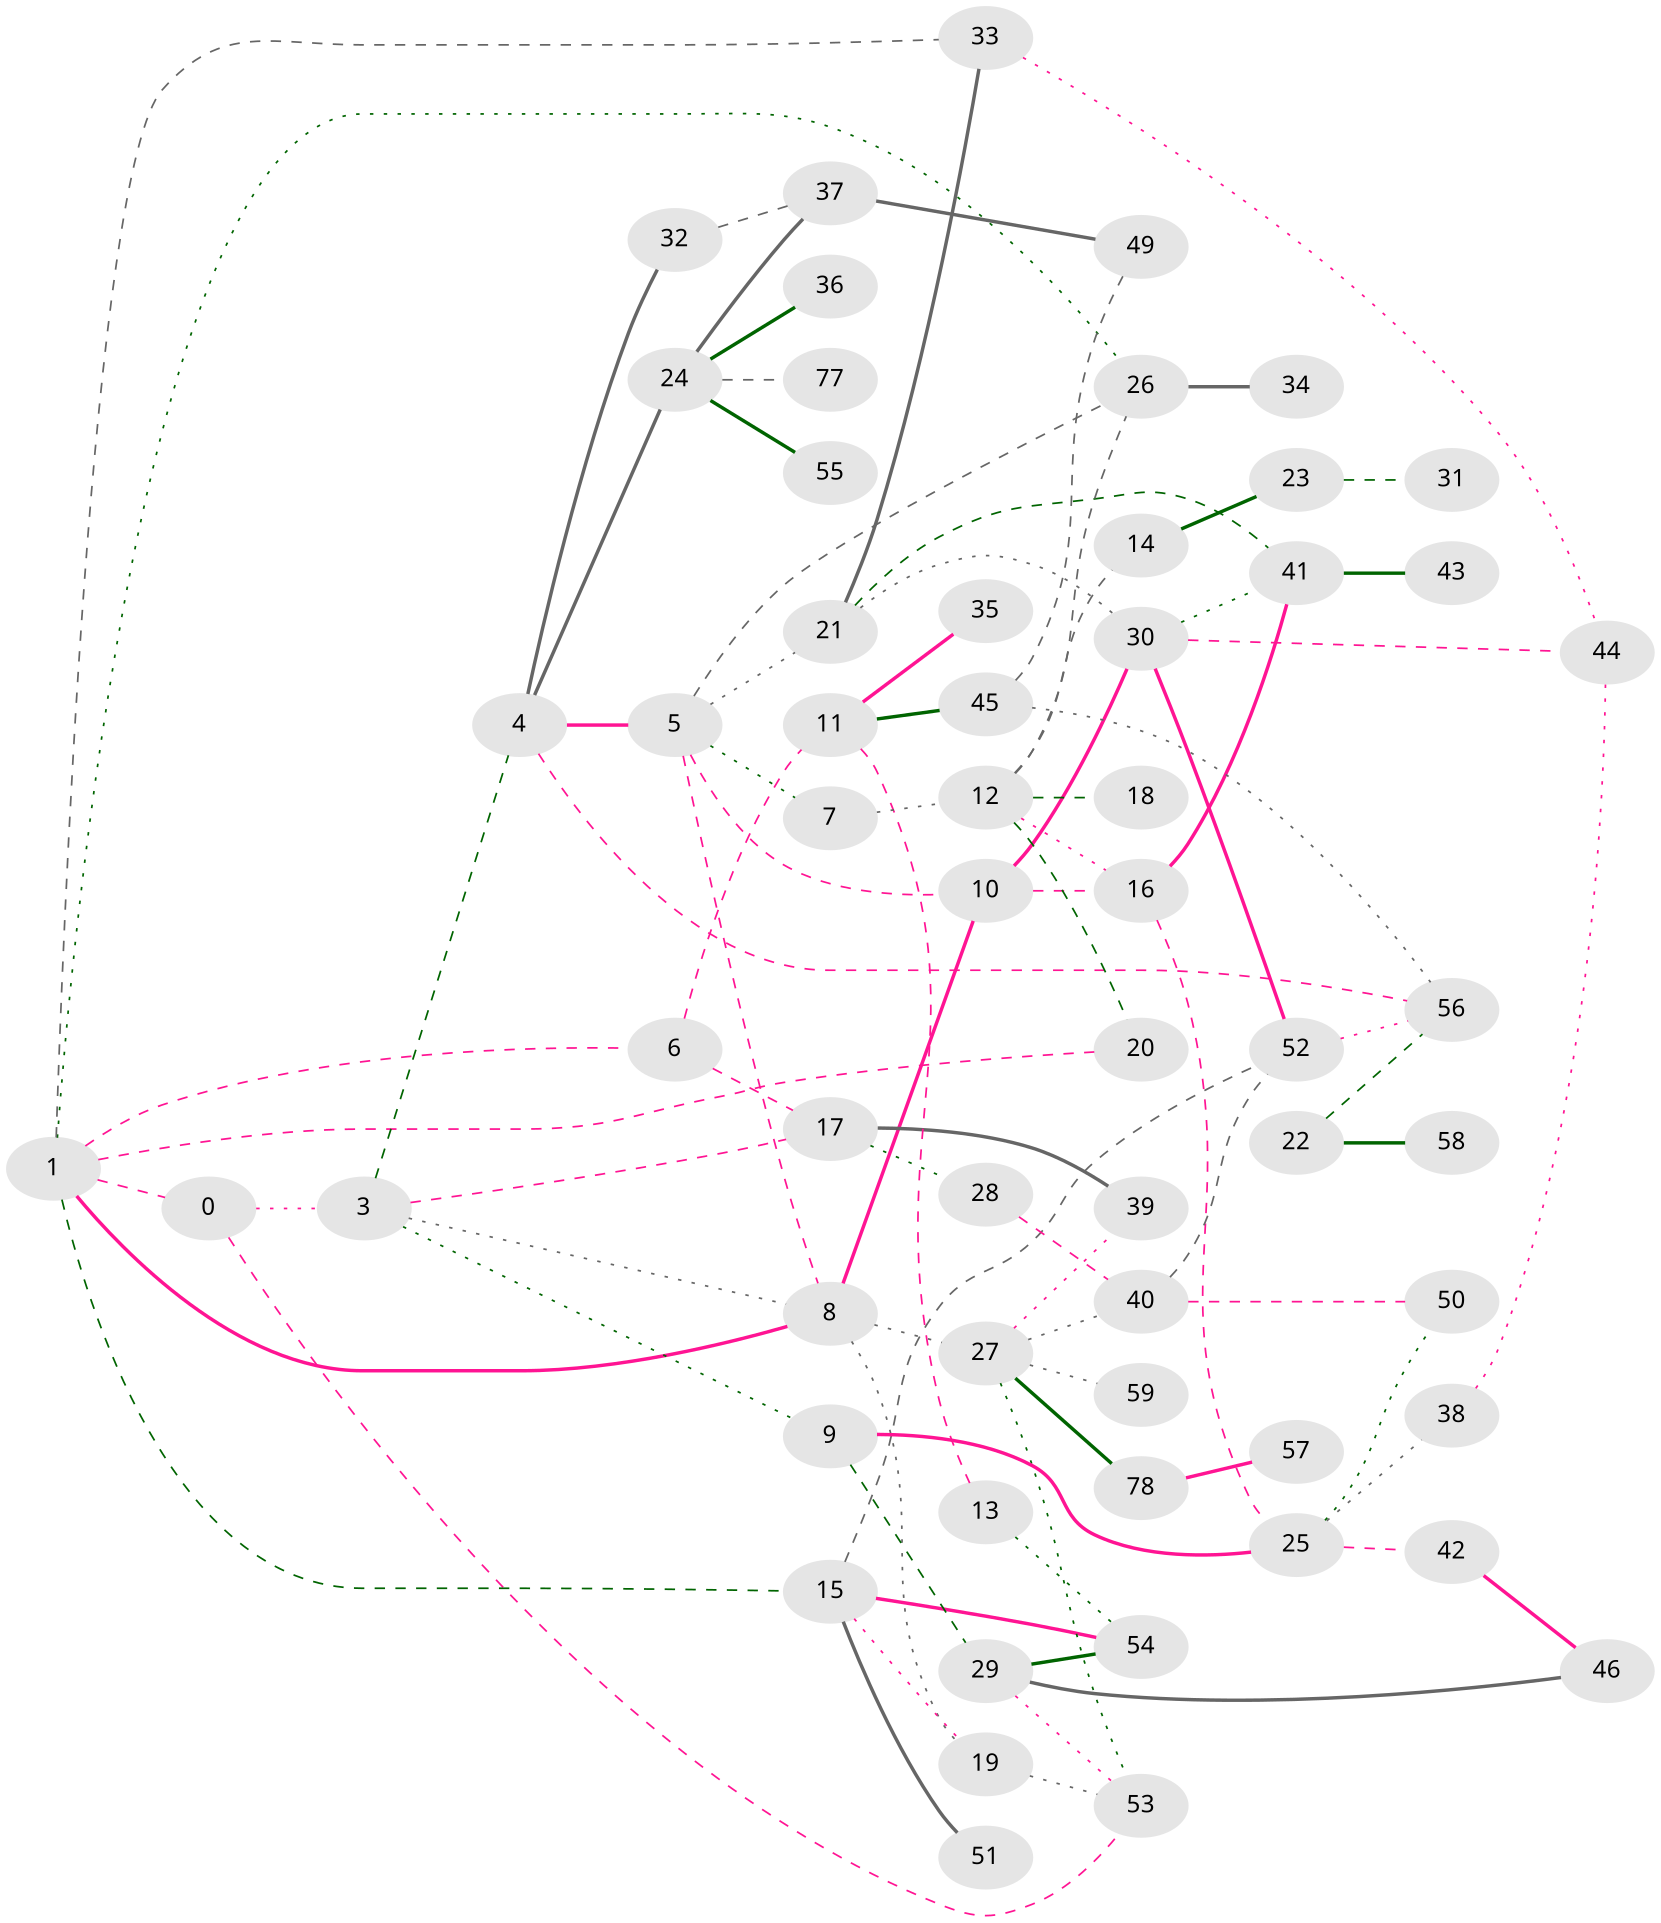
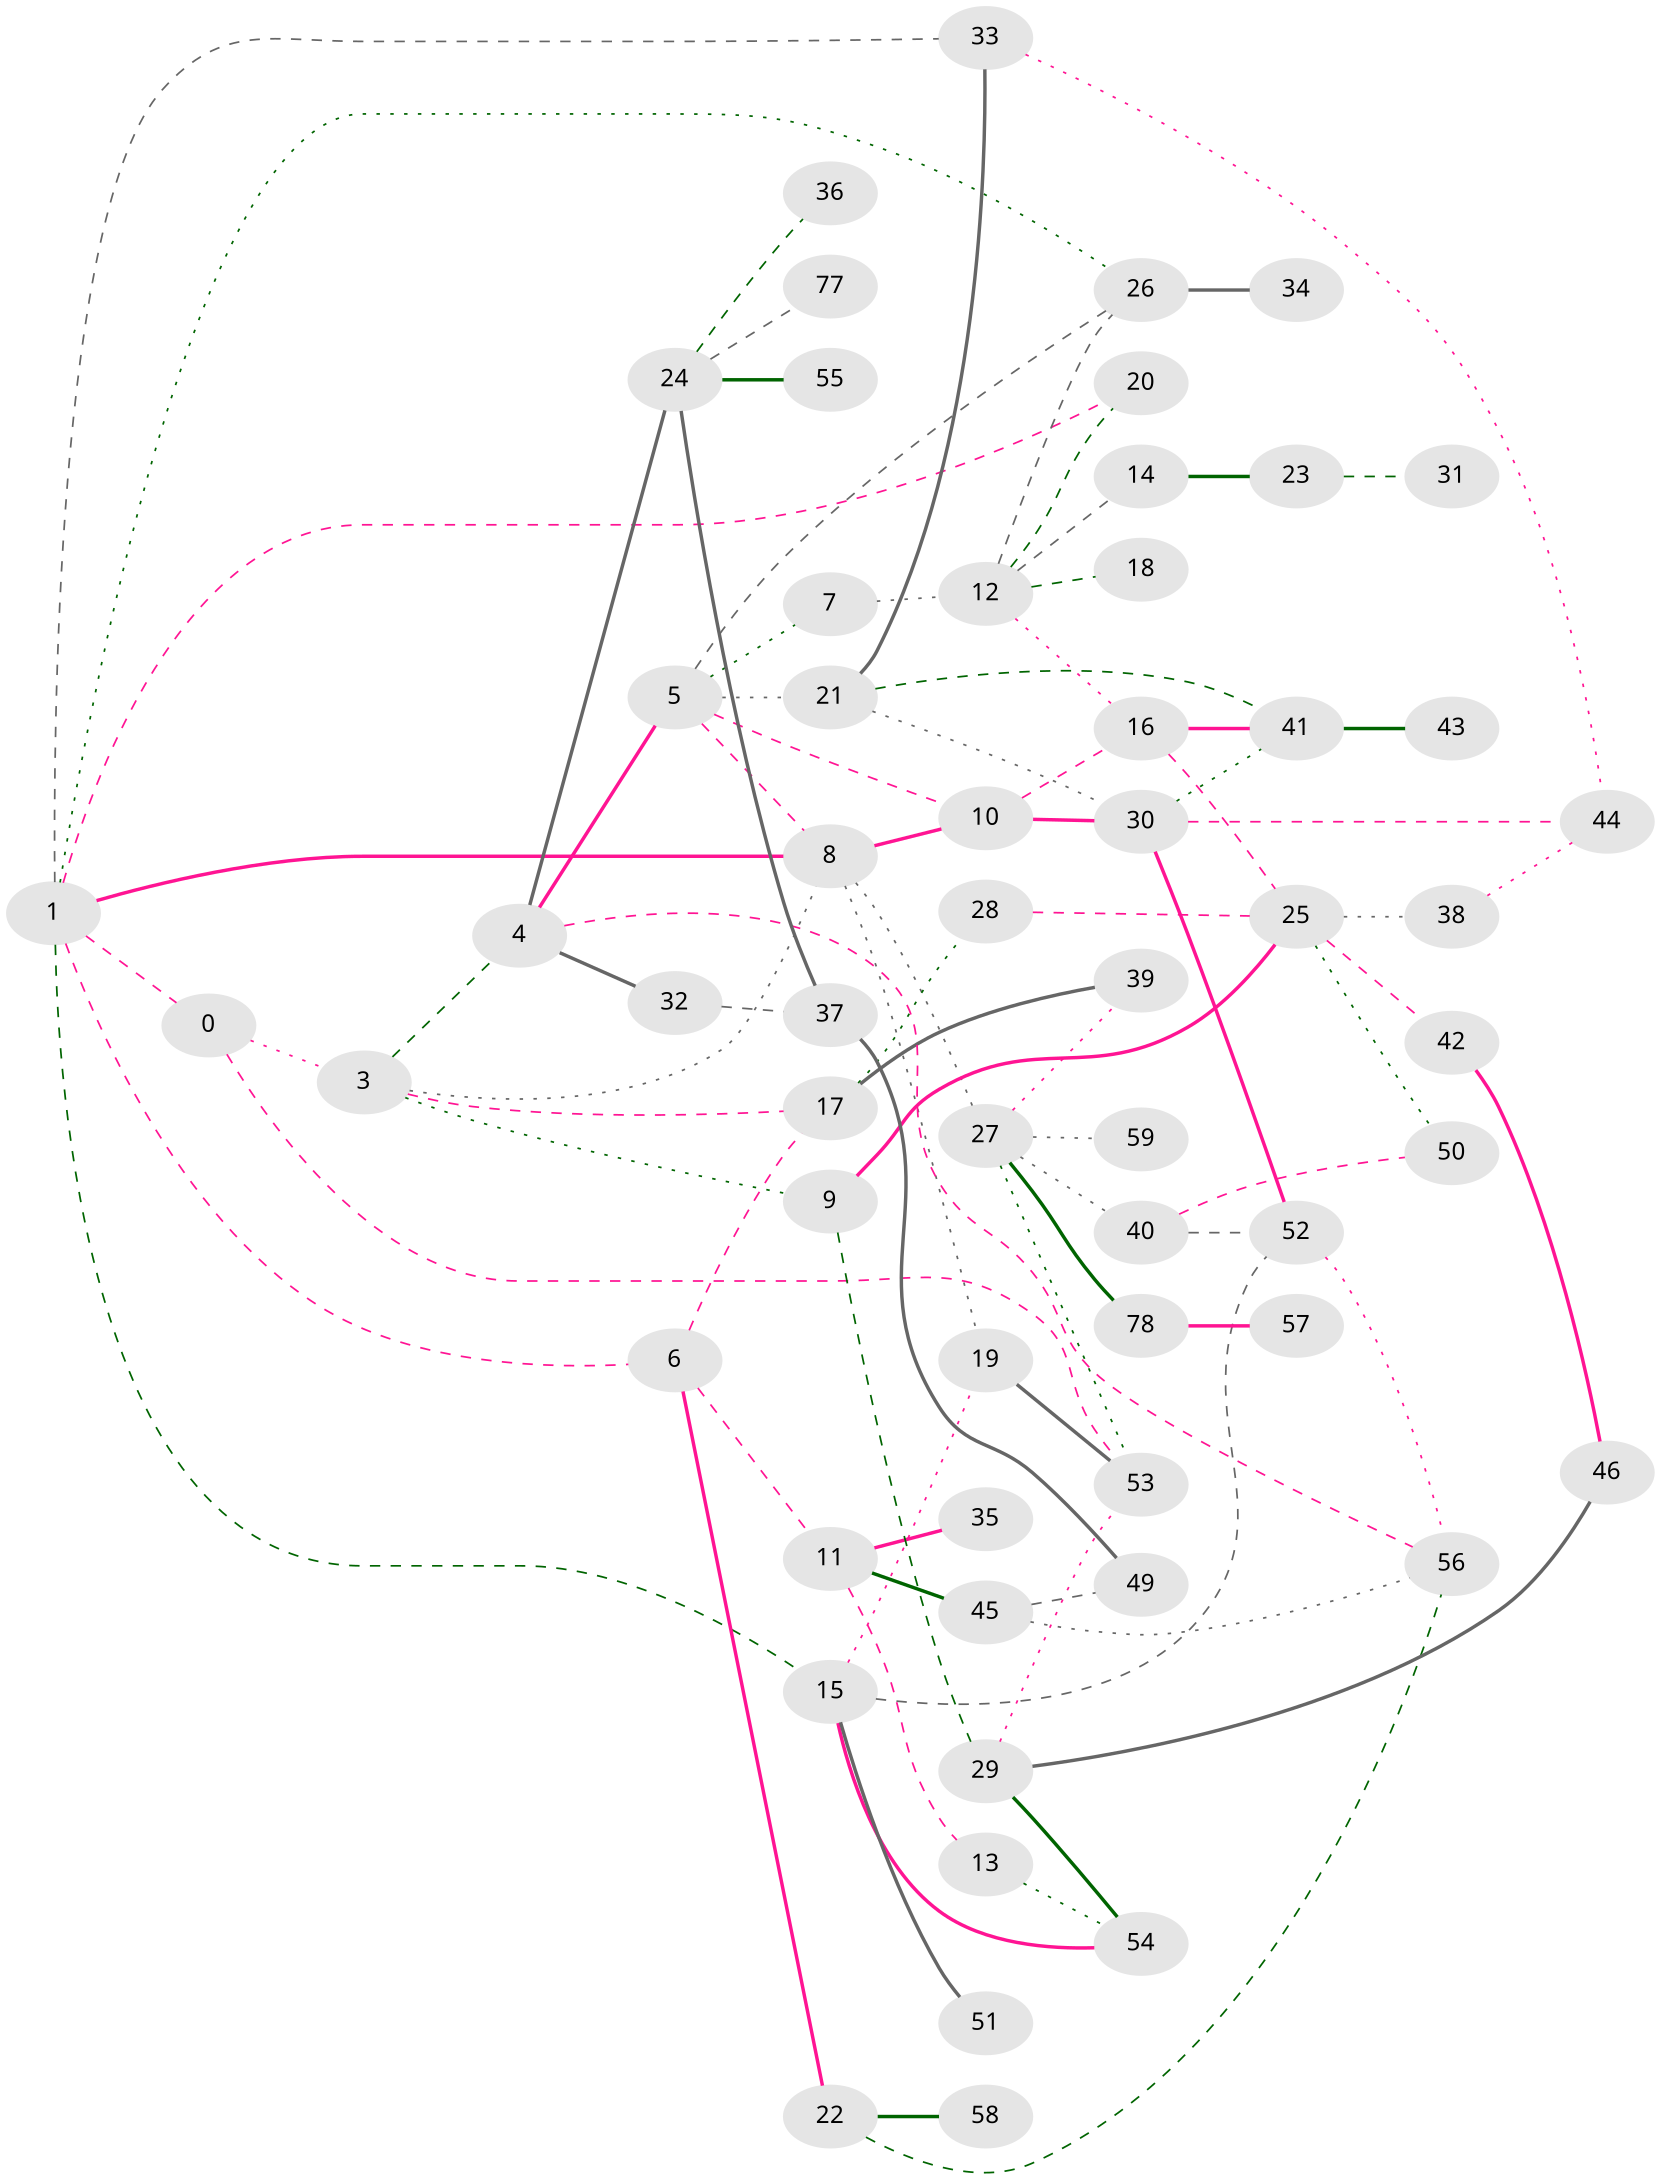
(753, 333) -> (748, 284)
(1063, 1248) -> (1141, 914)
none -> (753, 1739)
(1064, 1785) -> (1064, 1423)
